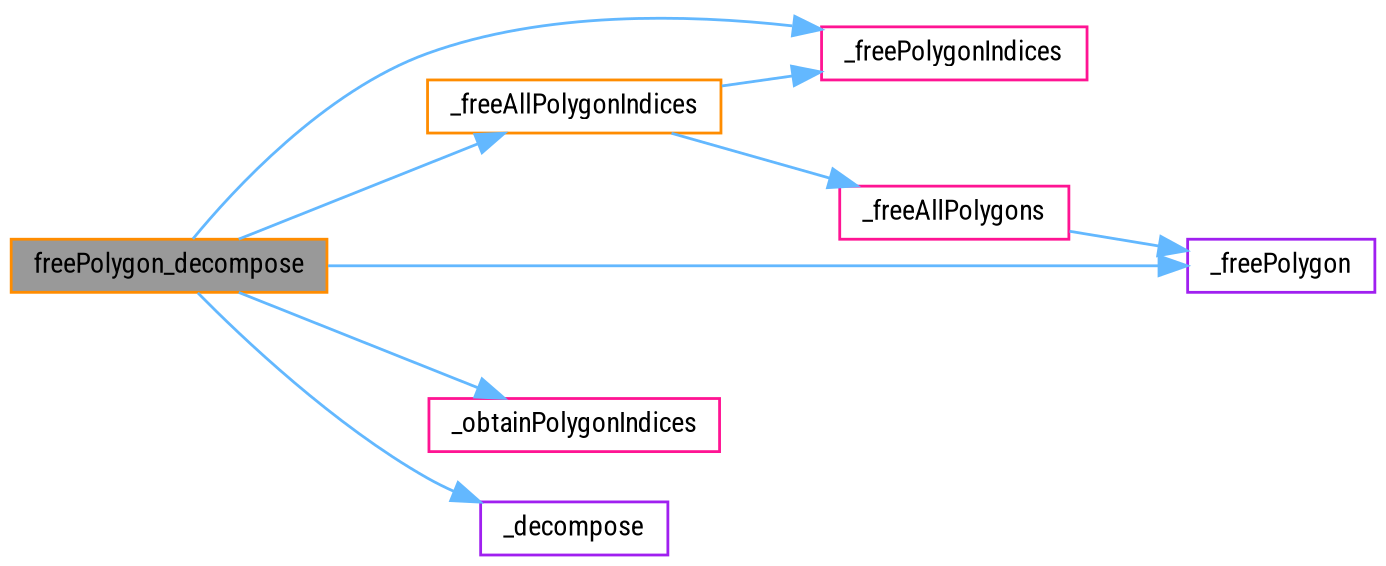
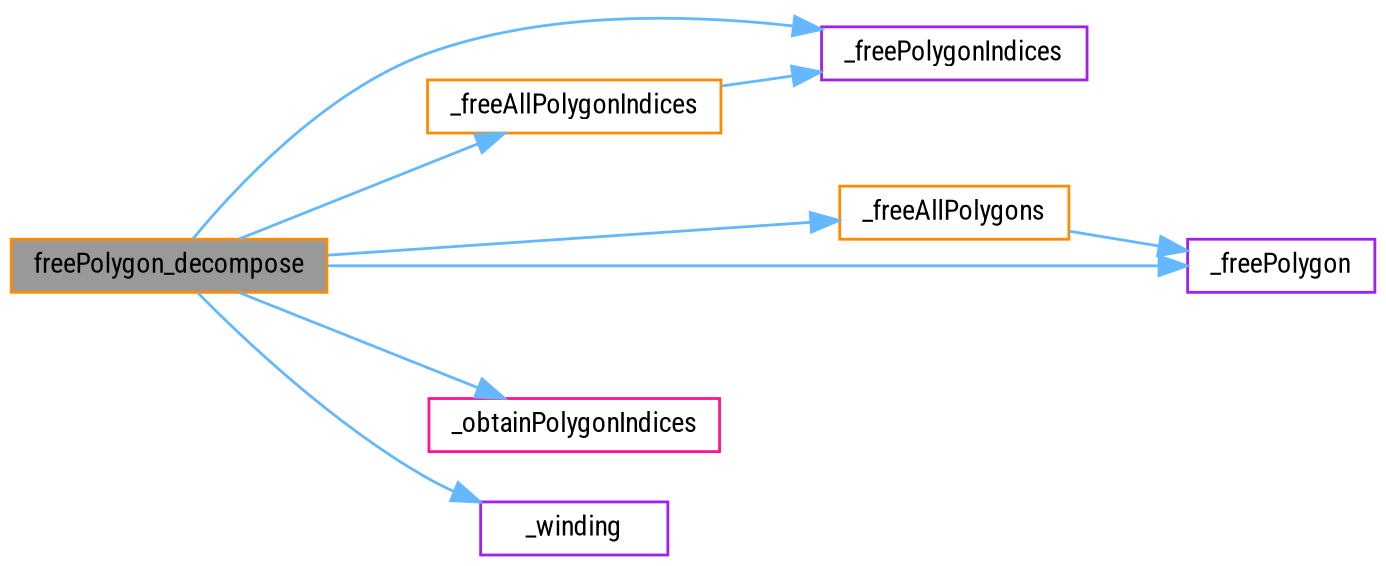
(954, 53) -> (954, 53)
(751, 156) -> (569, 239)
(954, 213) -> (954, 213)
(574, 528) -> (574, 528)
